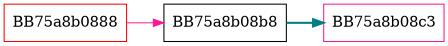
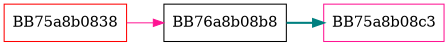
(65, 23) -> (65, 23)
(225, 23) -> (225, 23)
